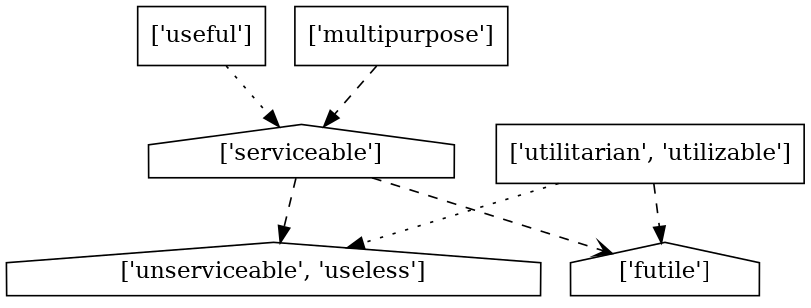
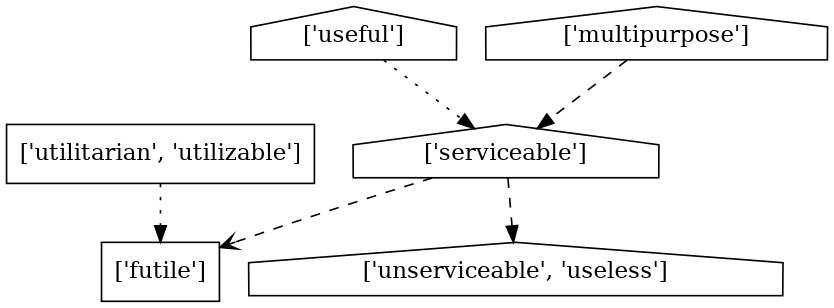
(202, 36) -> (354, 36)
(401, 36) -> (657, 36)
(657, 205) -> (160, 205)
(451, 216) -> none
(665, 272) -> (160, 272)
